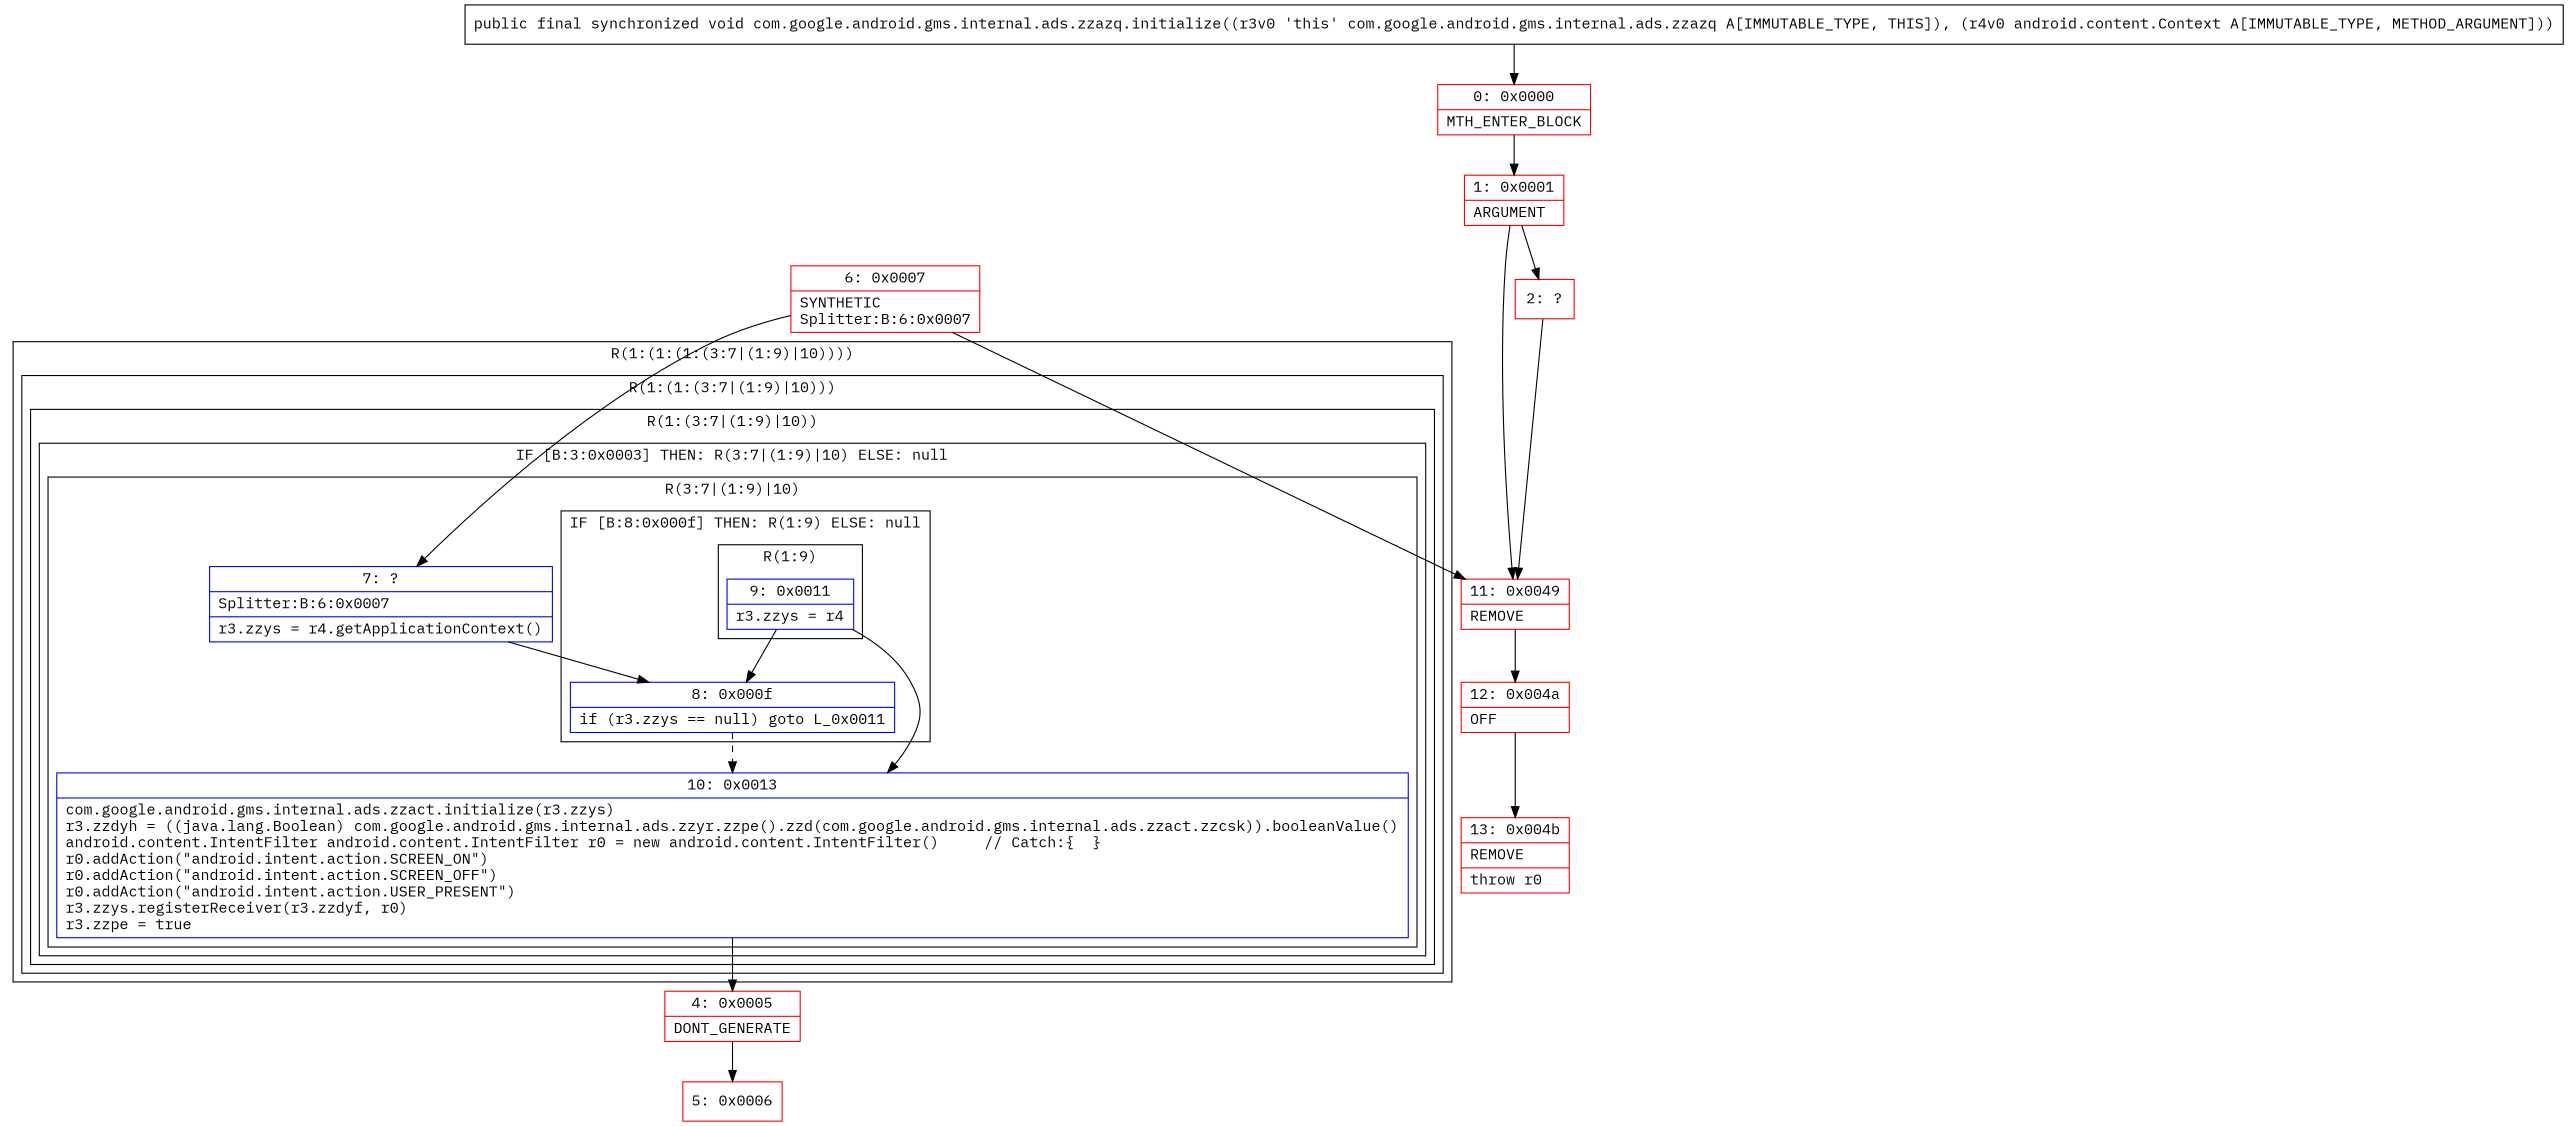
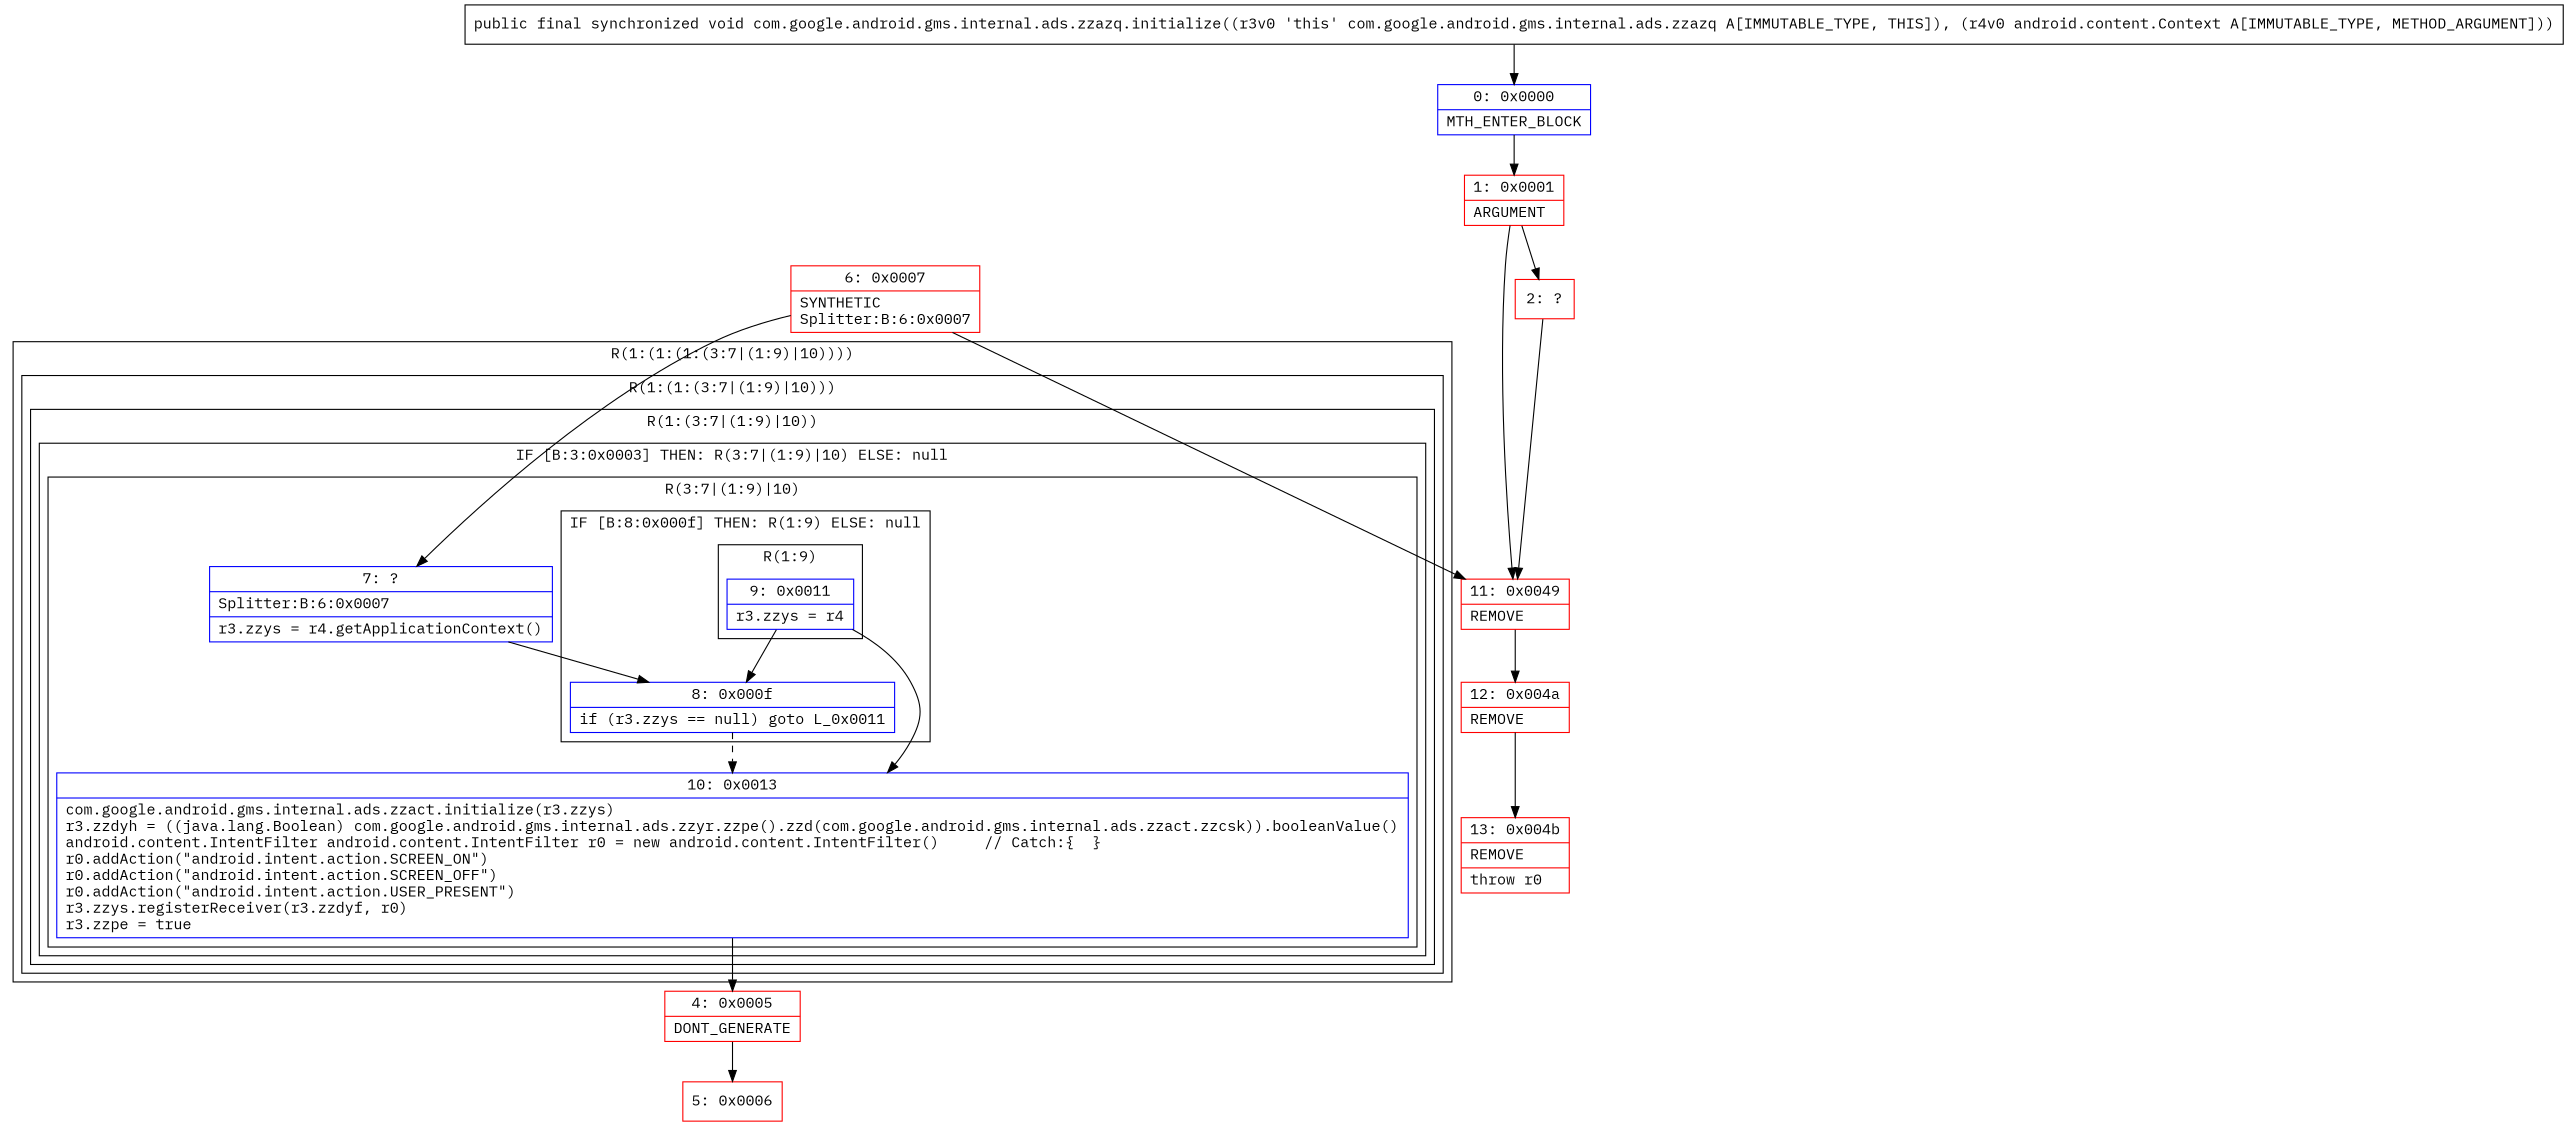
(1514, 110) -> (1514, 110)
(1484, 719) -> (1497, 719)
